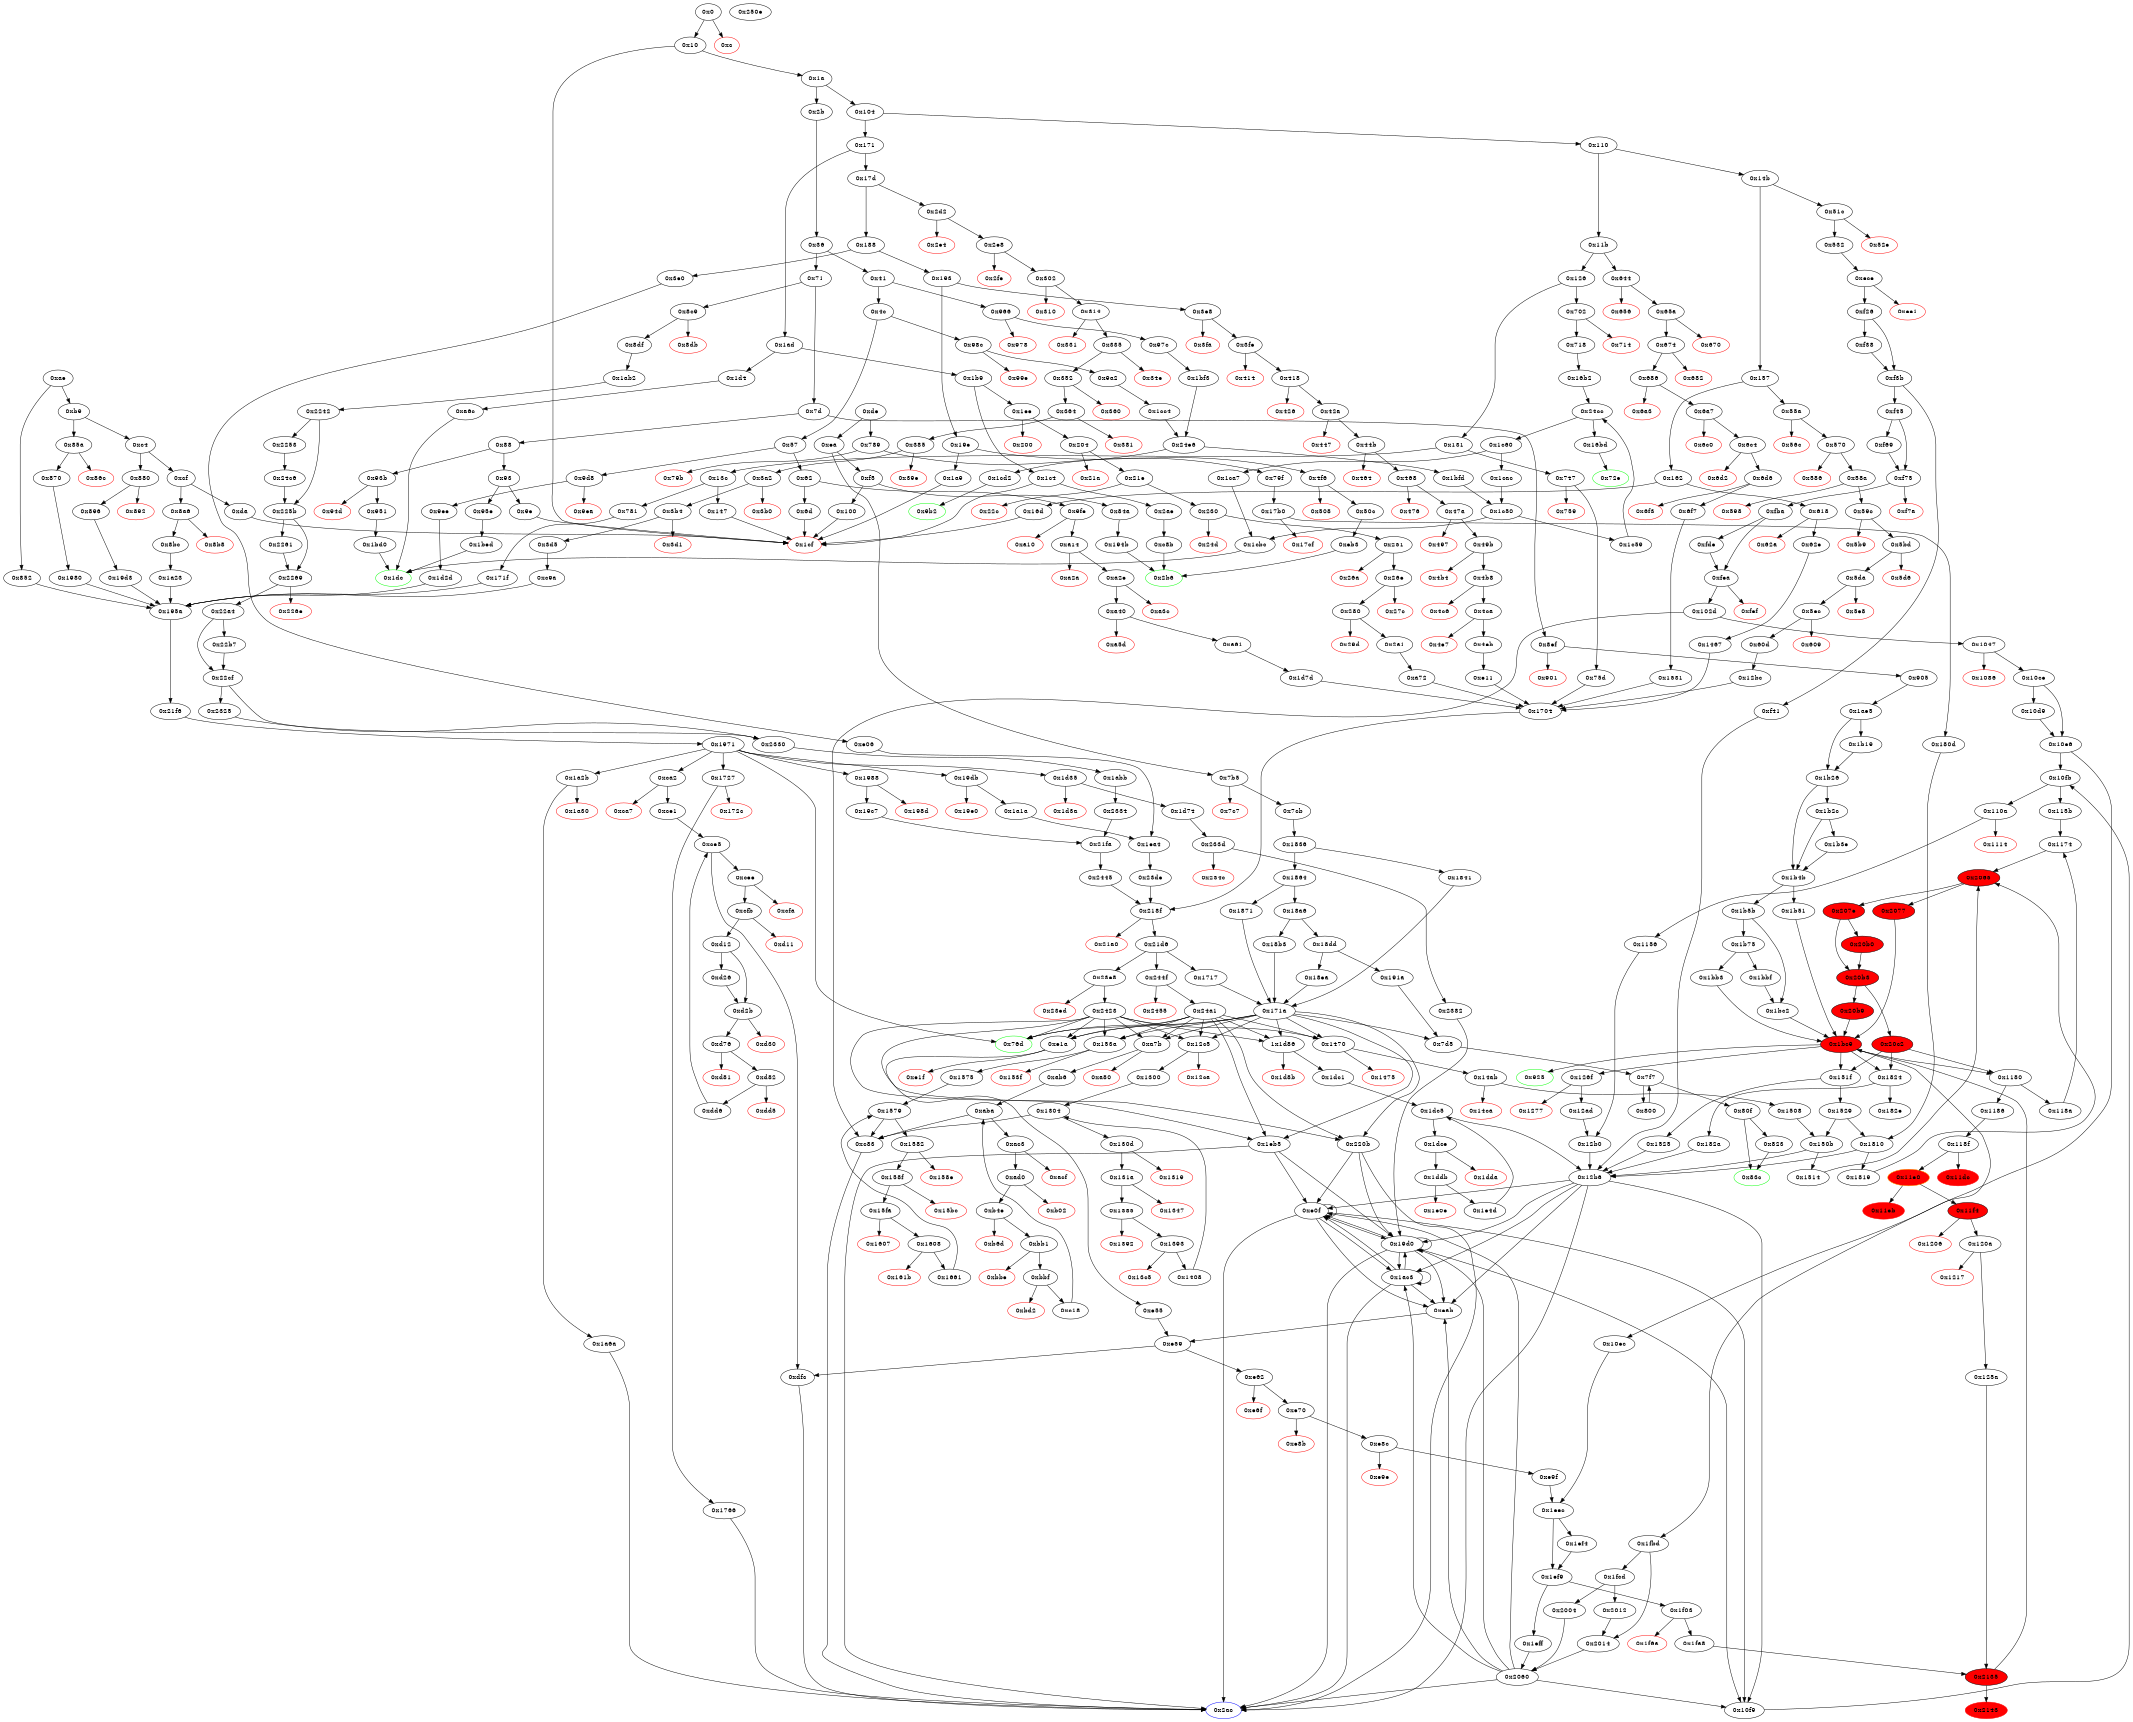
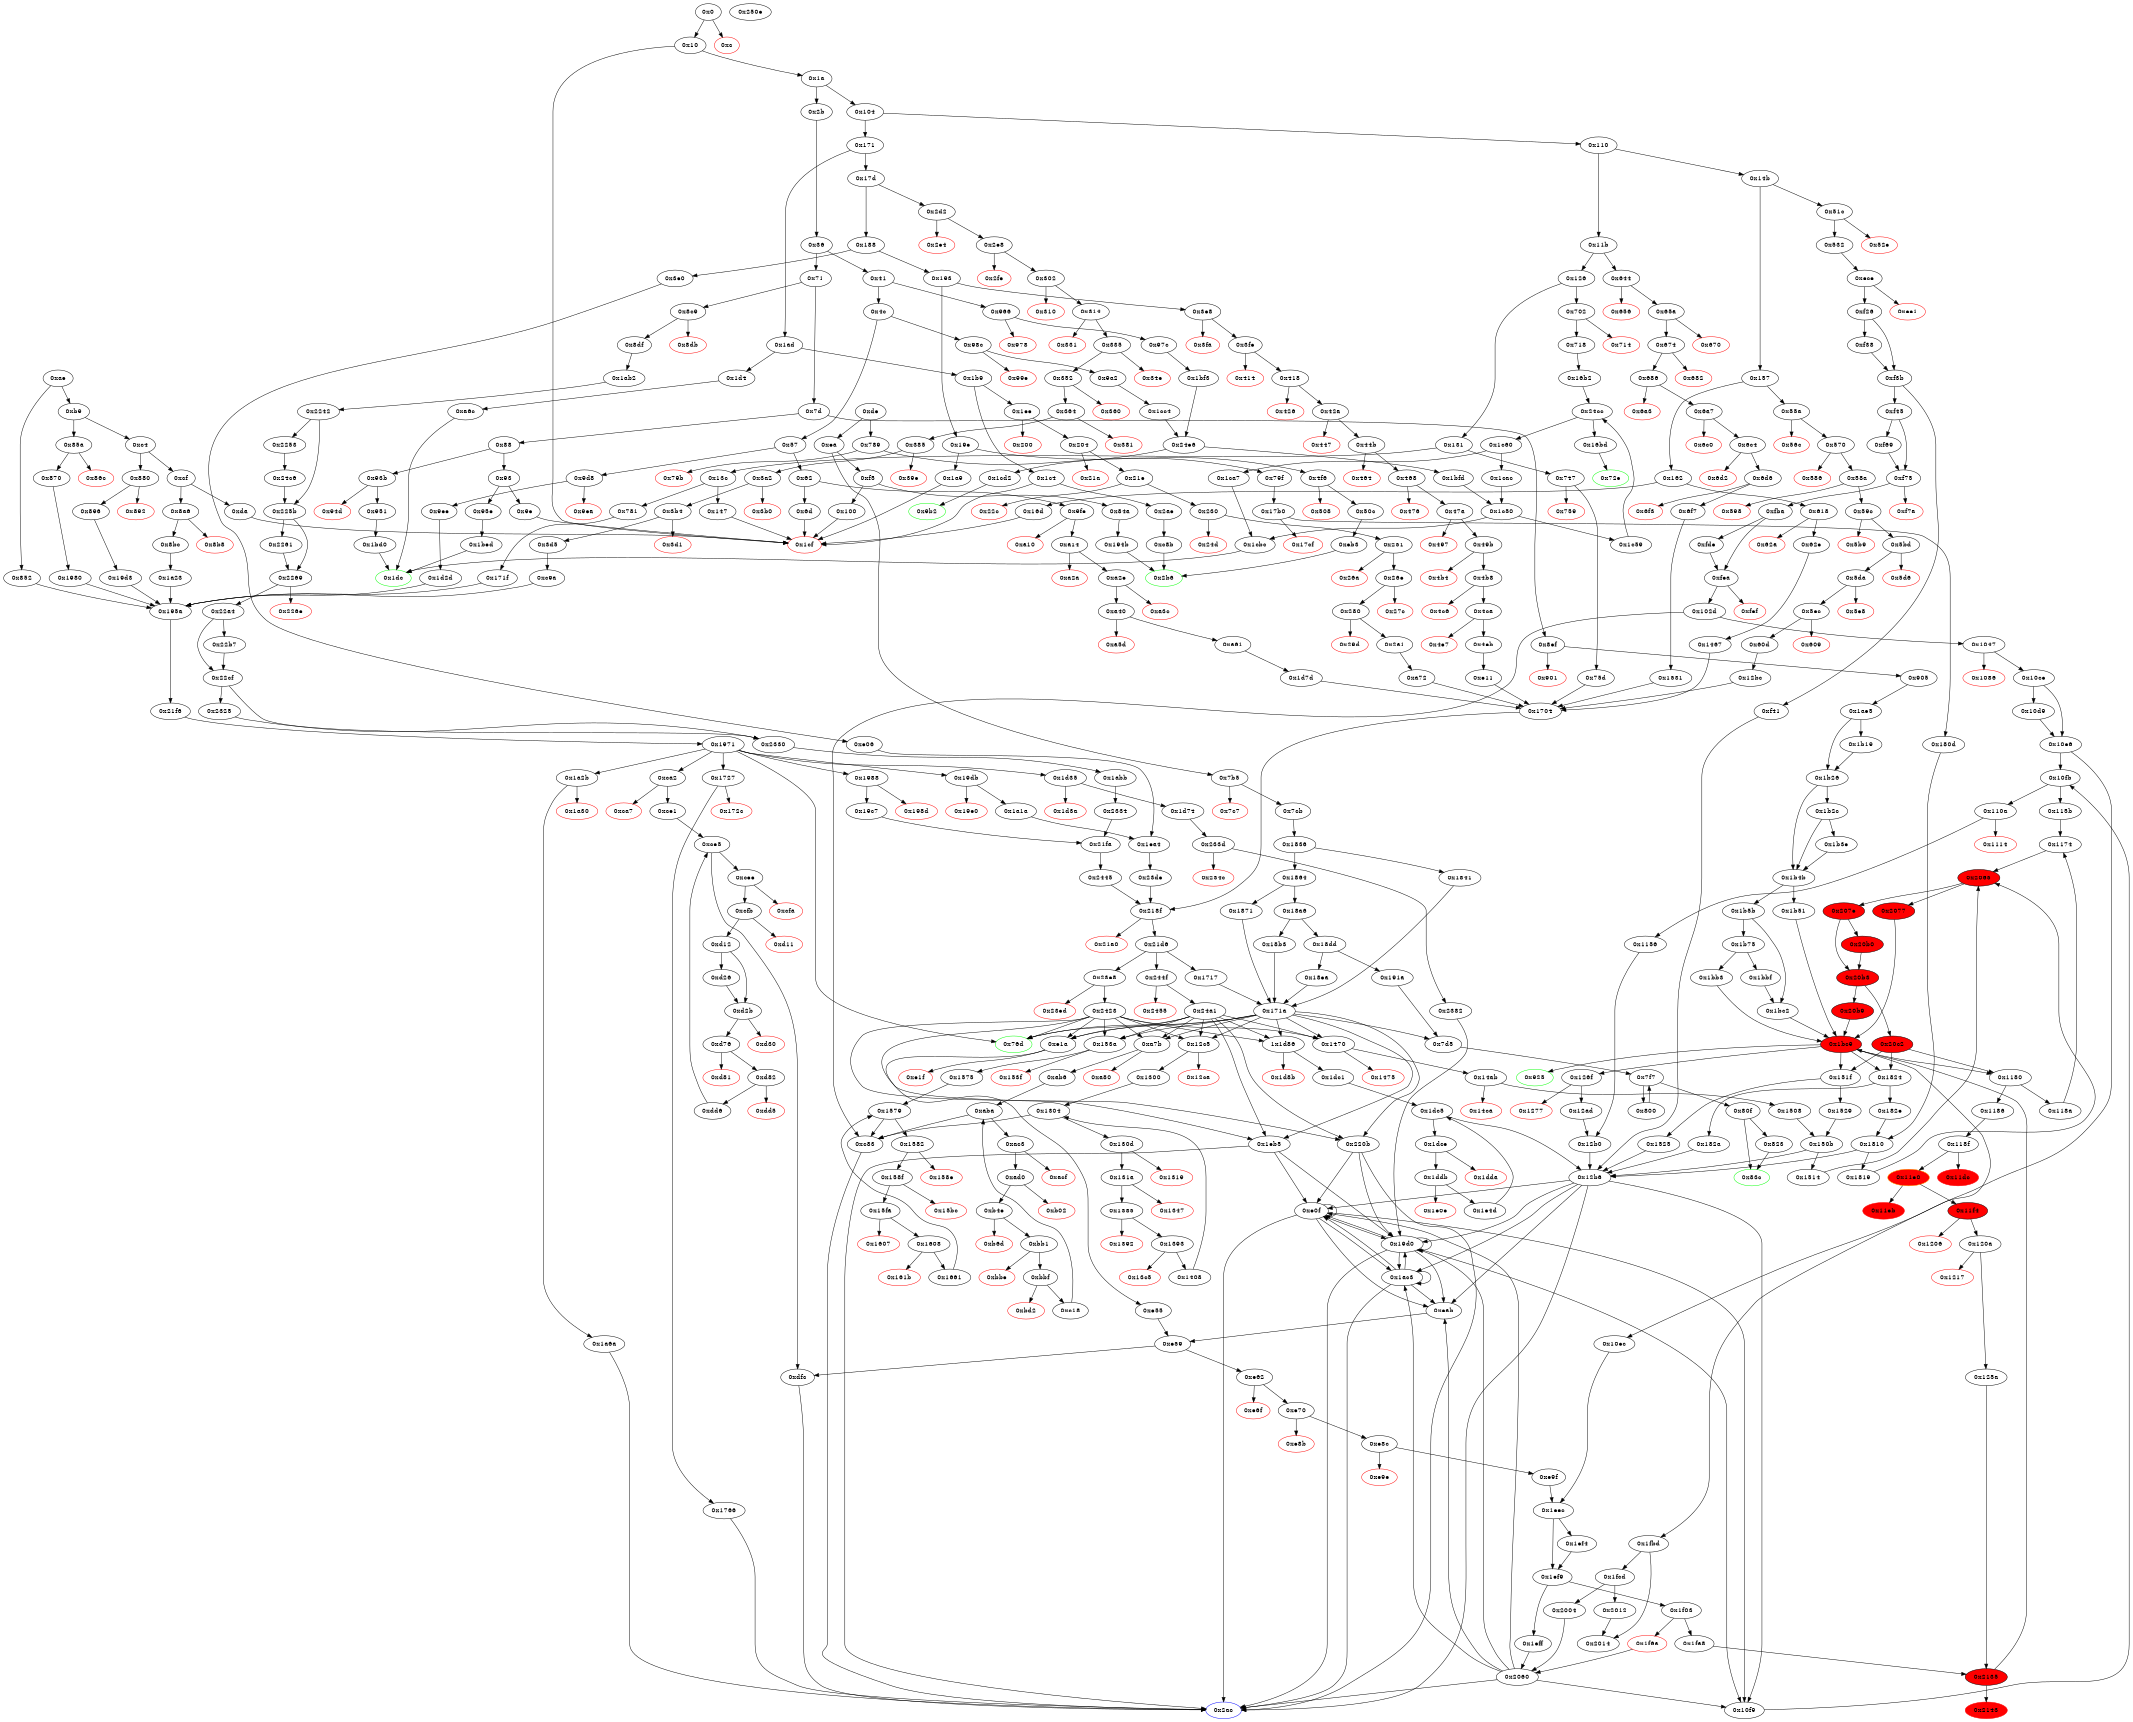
(1854, 1126) -> (1882, 1126)
(1560, 1660) -> (1587, 1661)
